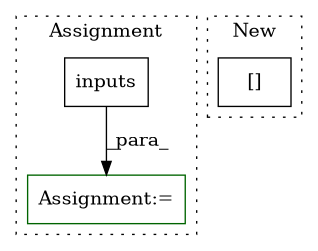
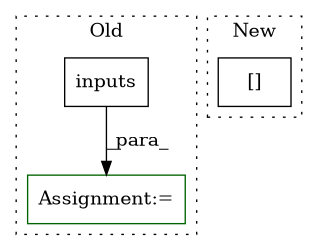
(106, 32) -> (106, 32)
